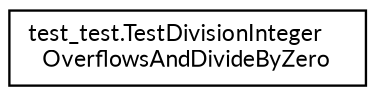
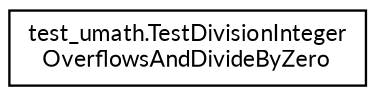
(188, 48) -> (188, 48)
